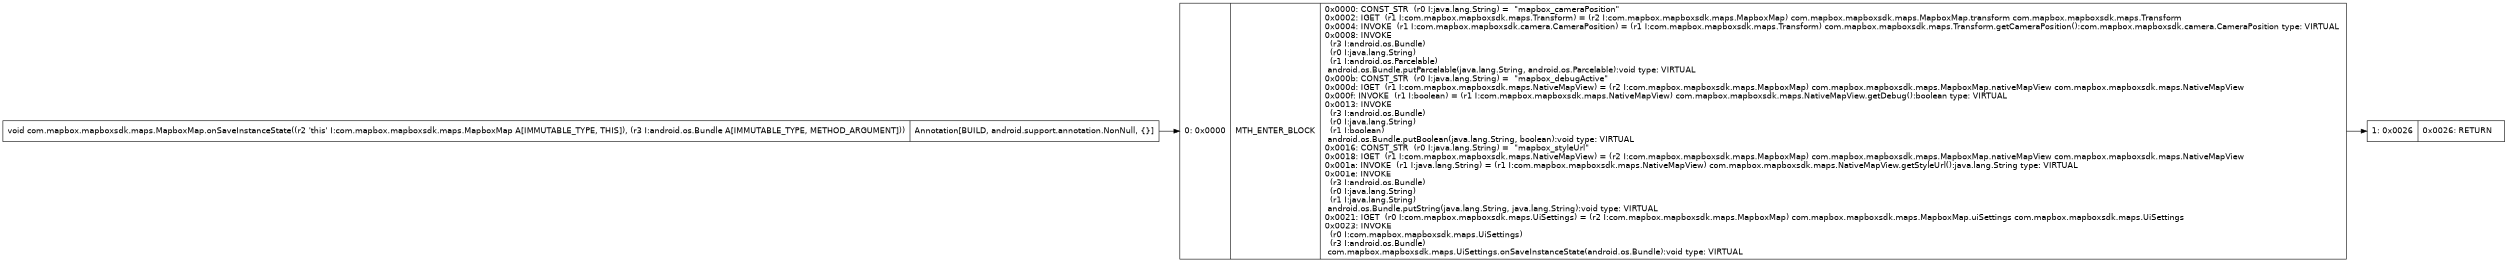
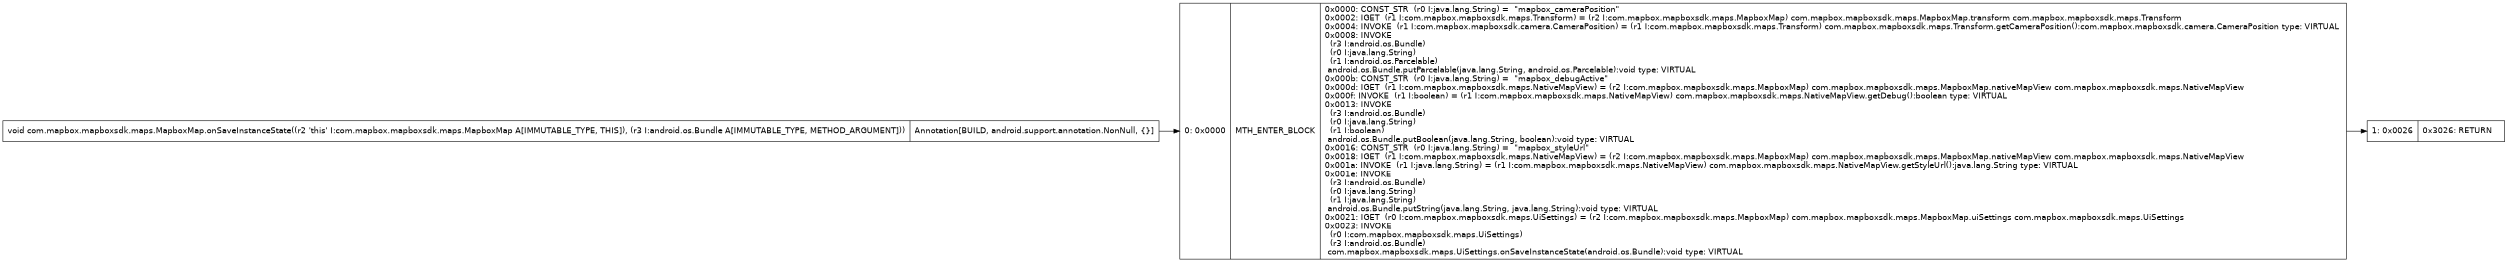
(2461, 131) -> (2461, 131)
